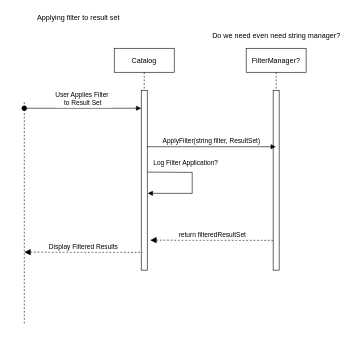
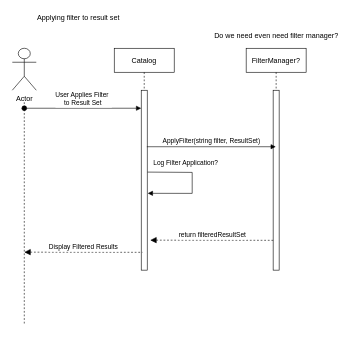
(277, 36) -> (277, 36)
none -> (24, 69)
